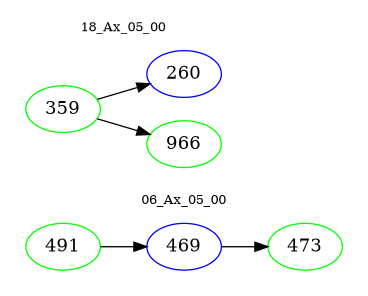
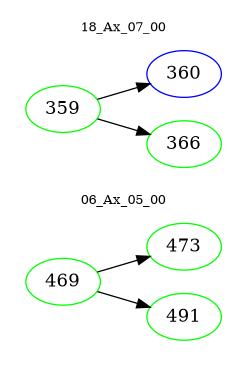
(124, 28) -> (124, 28)
(184, 74) -> (184, 74)
(184, 144) -> (184, 144)
(117, 247) -> (117, 297)
(184, 247) -> (63, 282)
